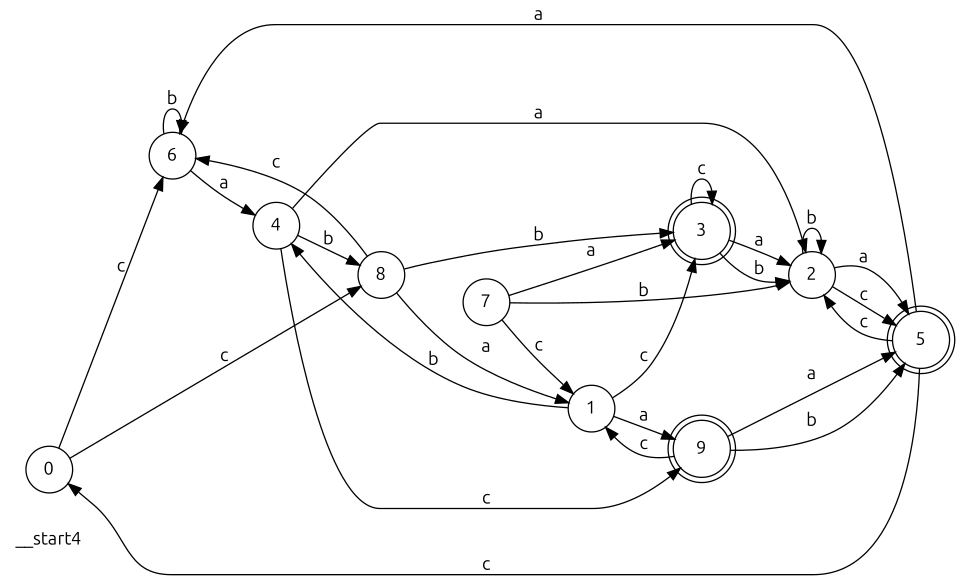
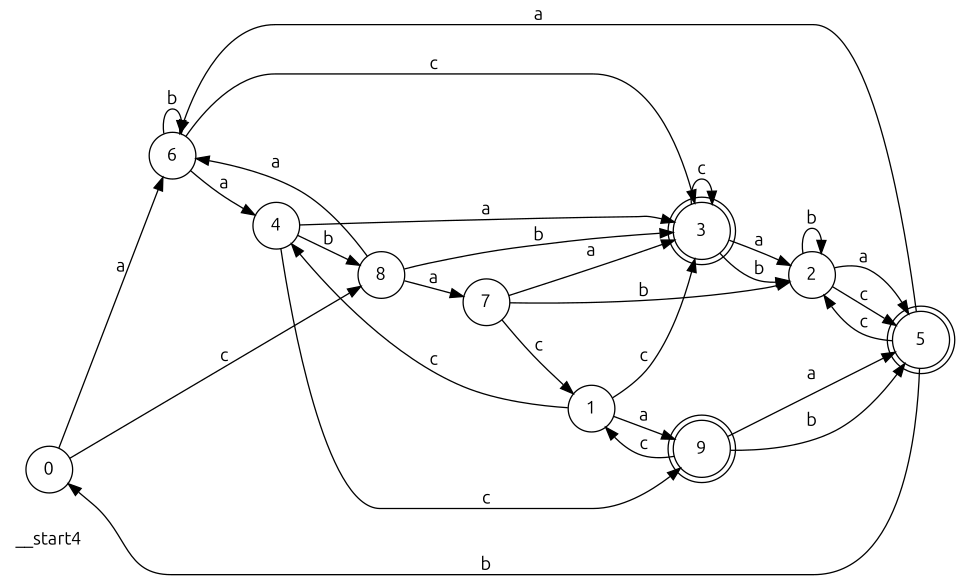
none -> (459, 74)
(562, 123) -> (481, 220)
(276, 163) -> (276, 163)
(121, 267) -> (121, 267)
(467, 359) -> (428, 287)
(434, 360) -> (434, 360)
(486, 565) -> (486, 565)
